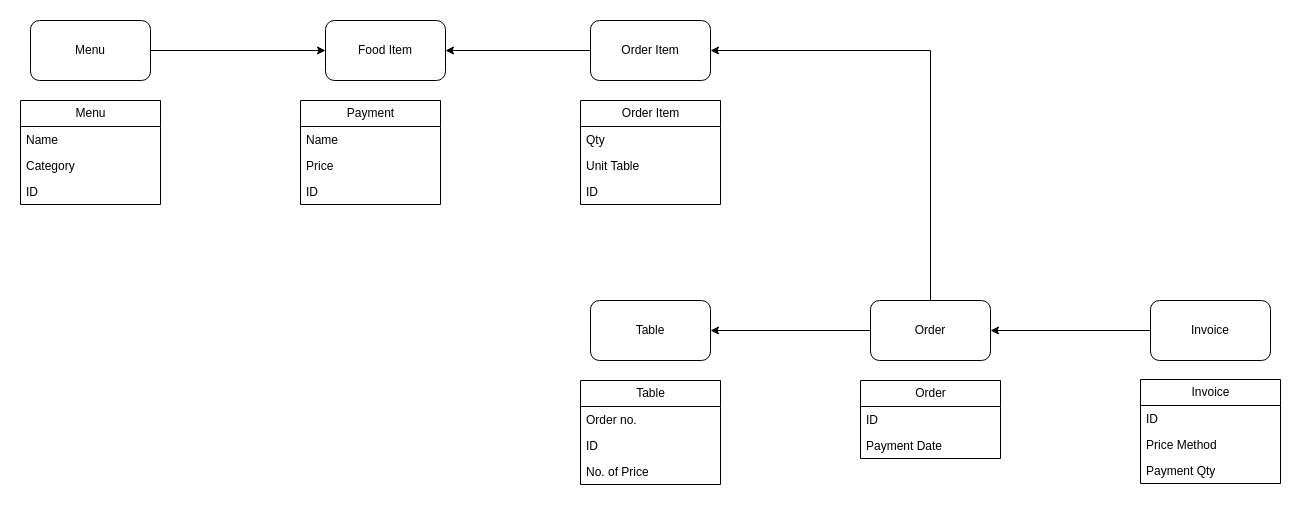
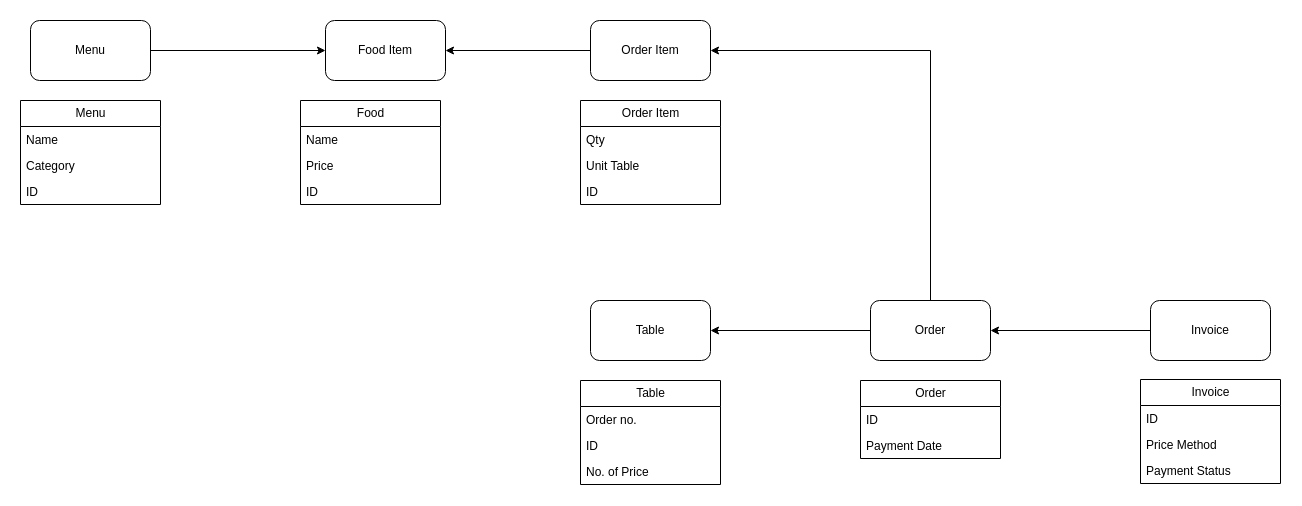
(371, 114) -> (371, 114)
(1182, 472) -> (1192, 472)
